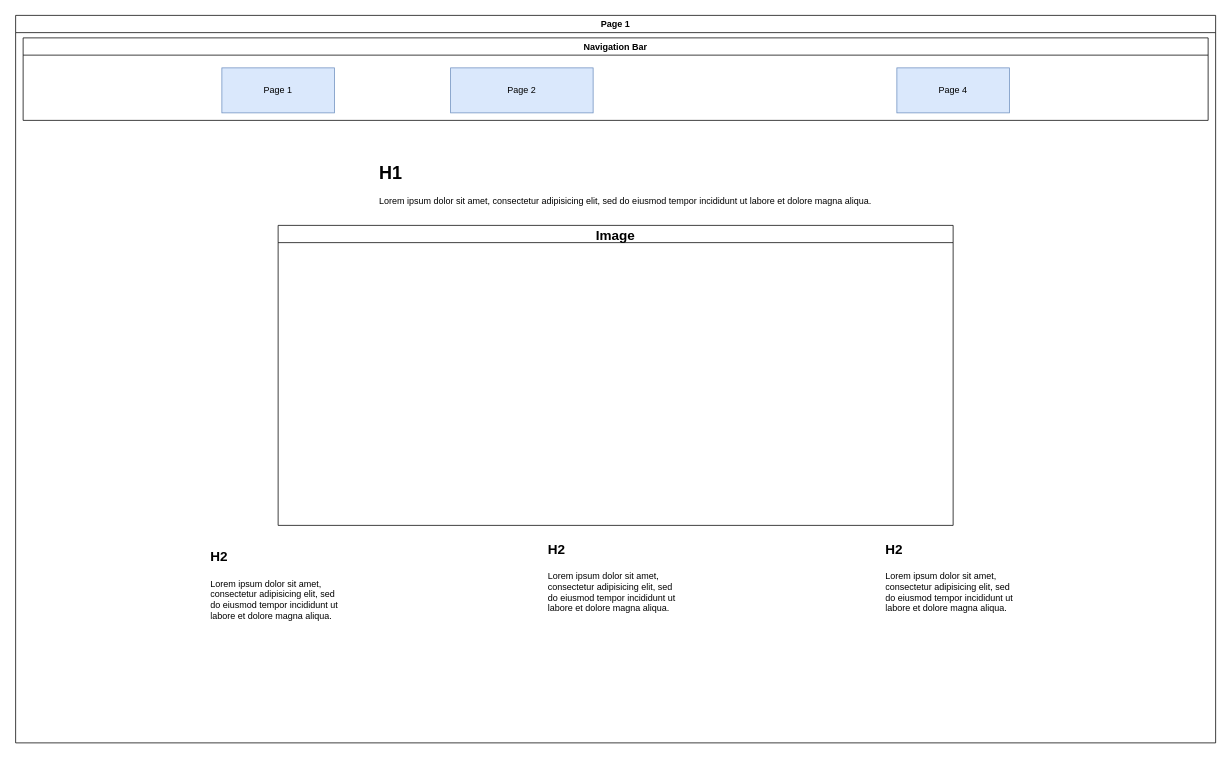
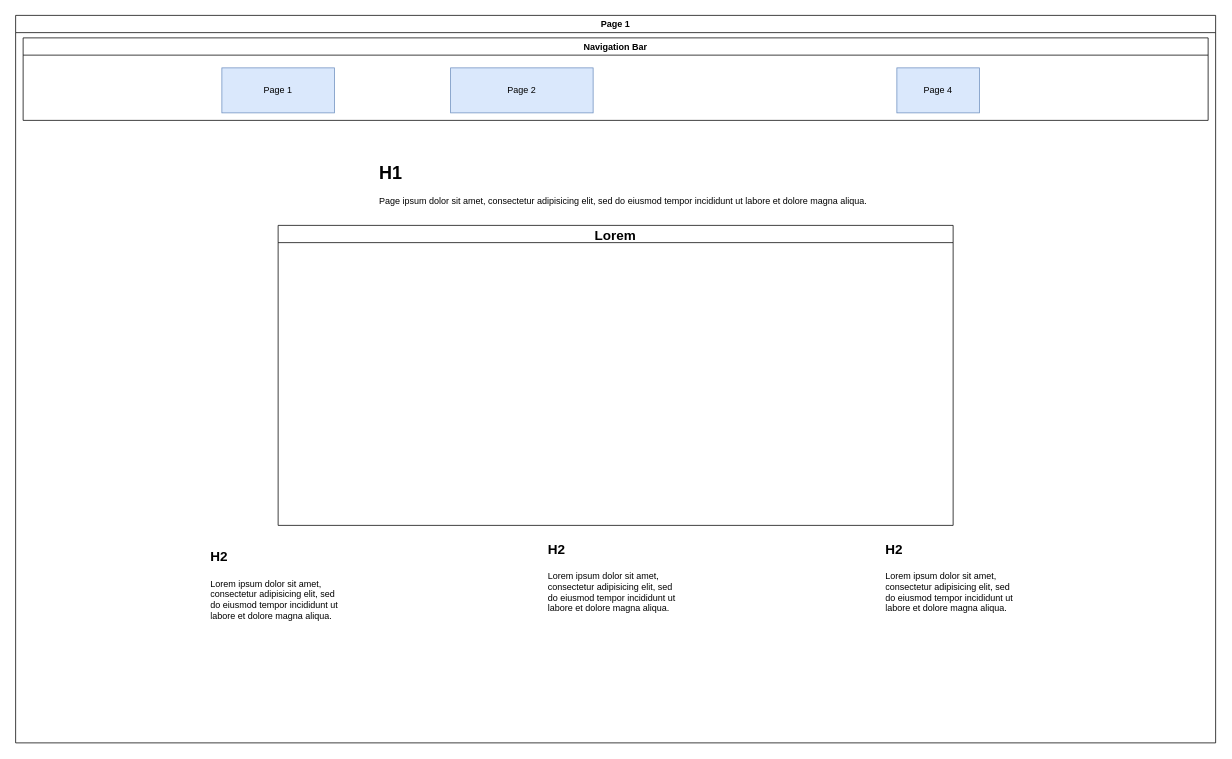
(953, 90) -> (938, 90)
(627, 167) -> (627, 167)
(615, 235) -> (615, 235)
